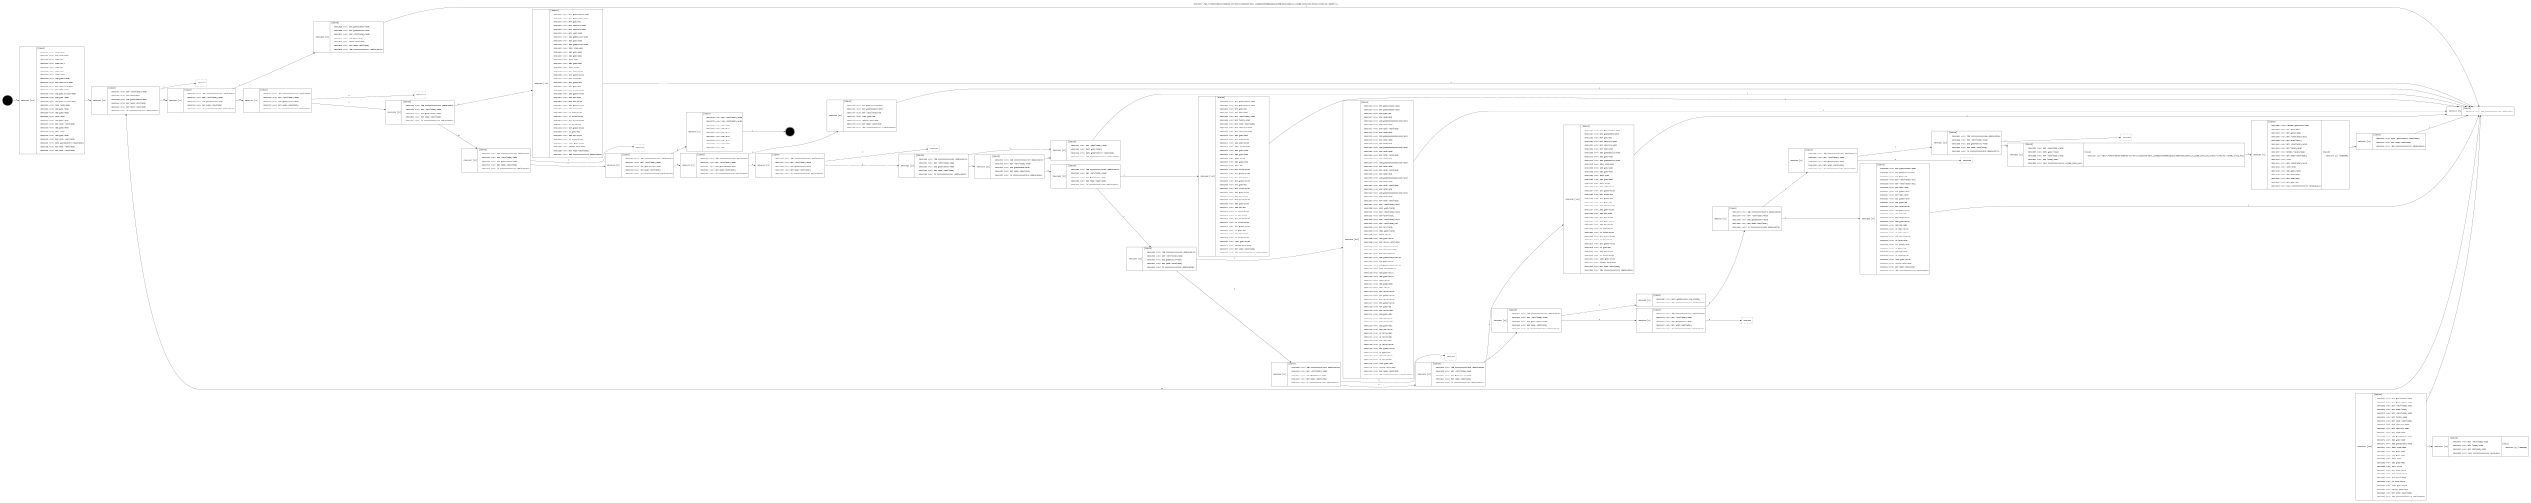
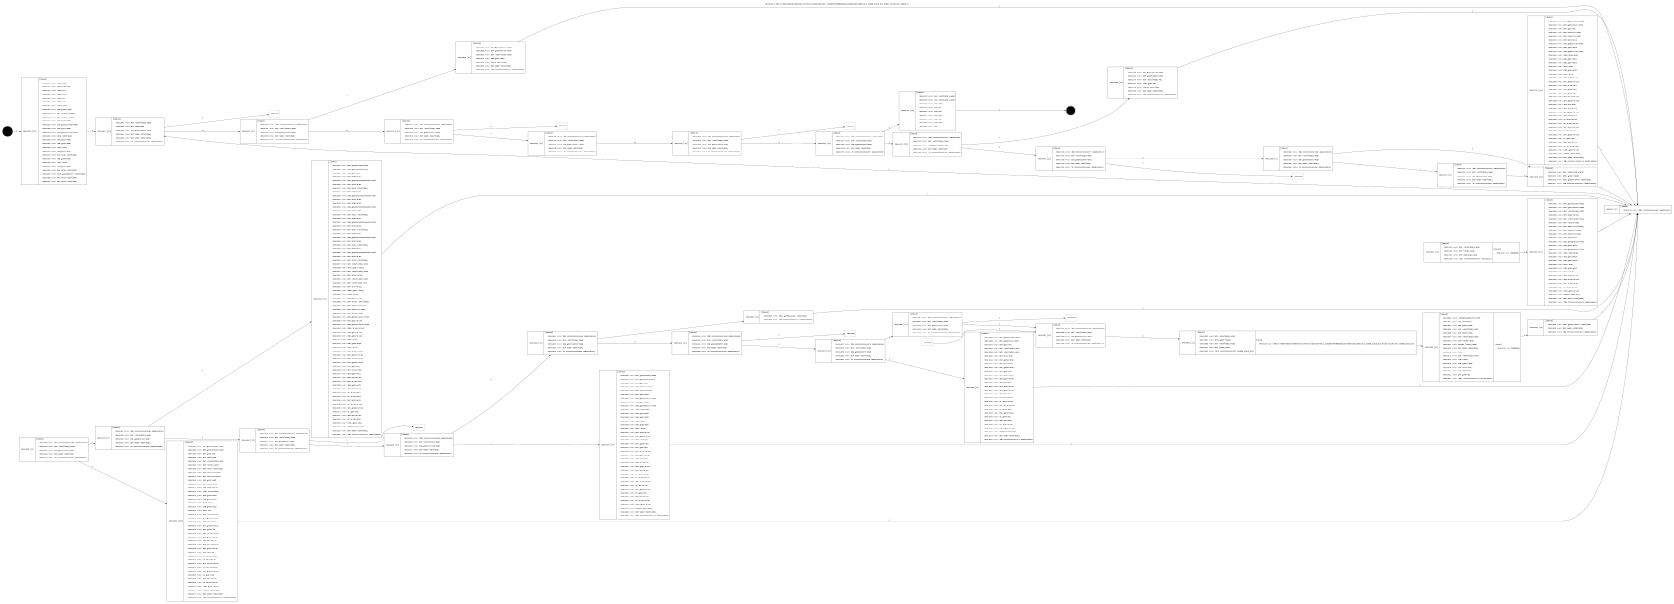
(493, 98) -> none
(2060, 140) -> (981, 330)
(1047, 171) -> none
none -> (1258, 309)
(2429, 447) -> (1523, 252)
